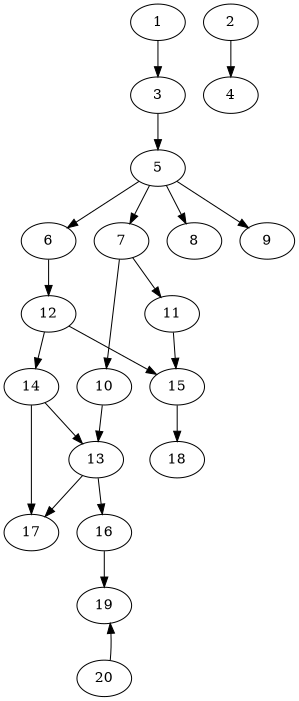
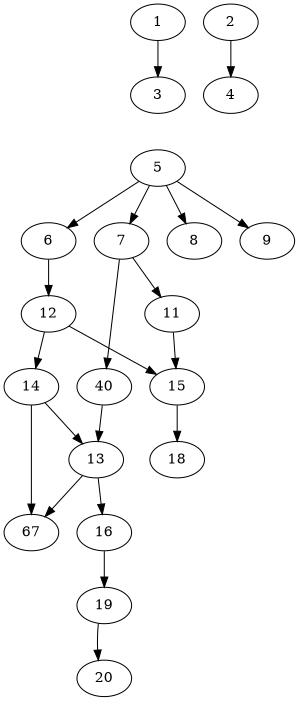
(158, 127) -> none
(104, 387) -> (104, 387)
(31, 533) -> (31, 533)
(111, 647) -> (98, 637)
